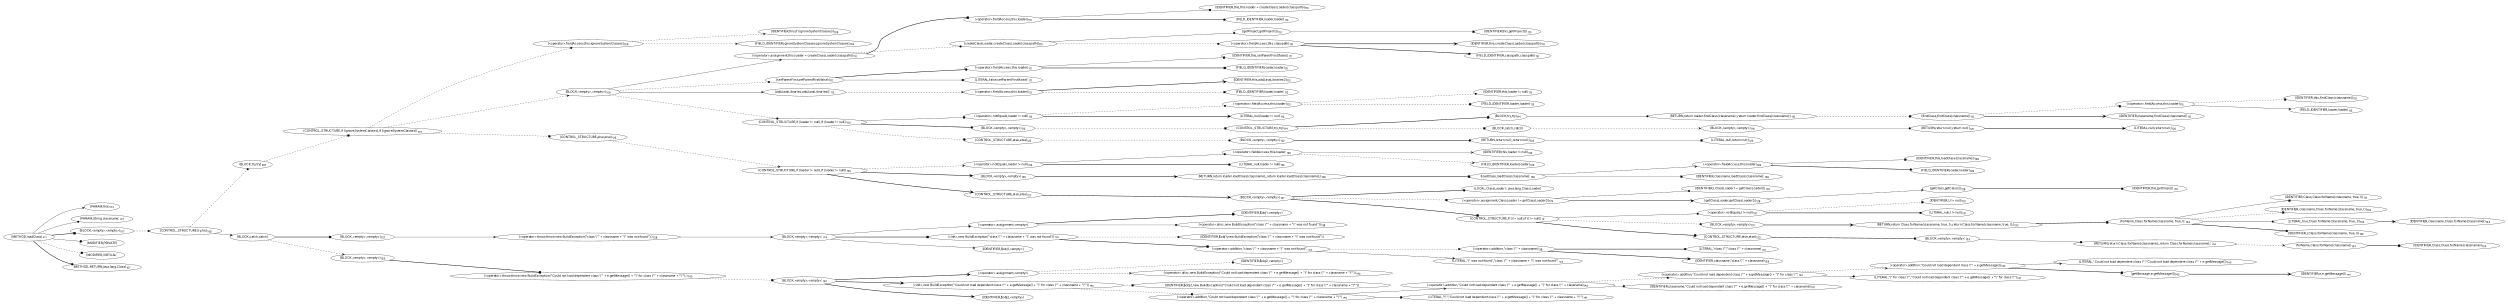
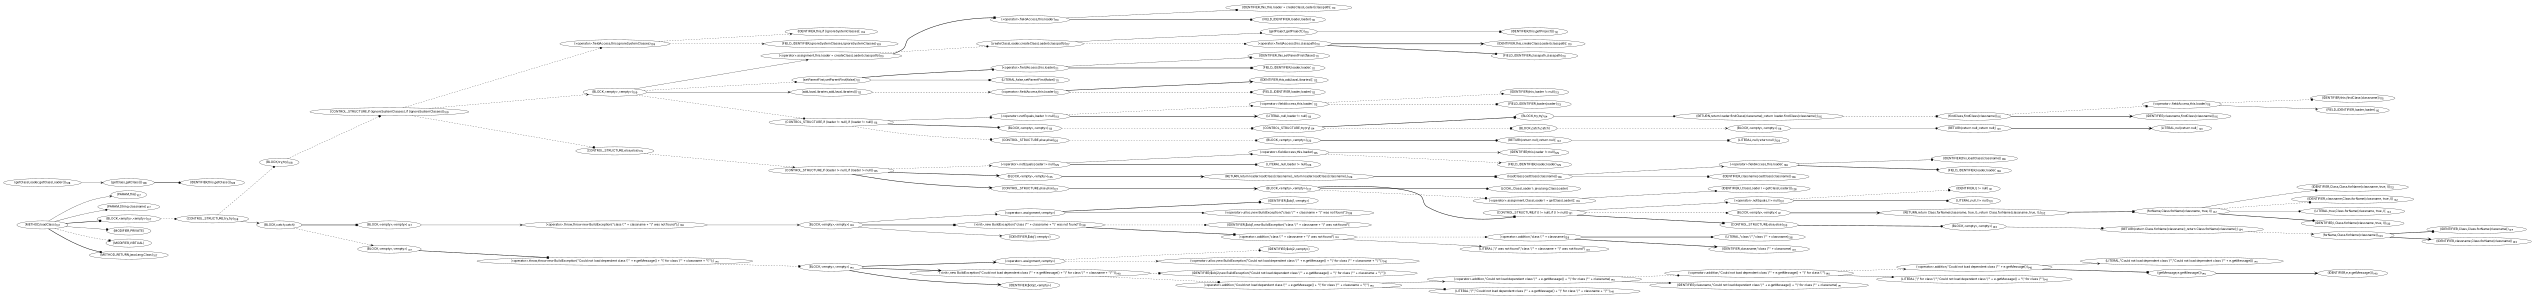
(1041, 43) -> (1068, 43)
(1630, 201) -> none
(2385, 222) -> (2409, 238)
